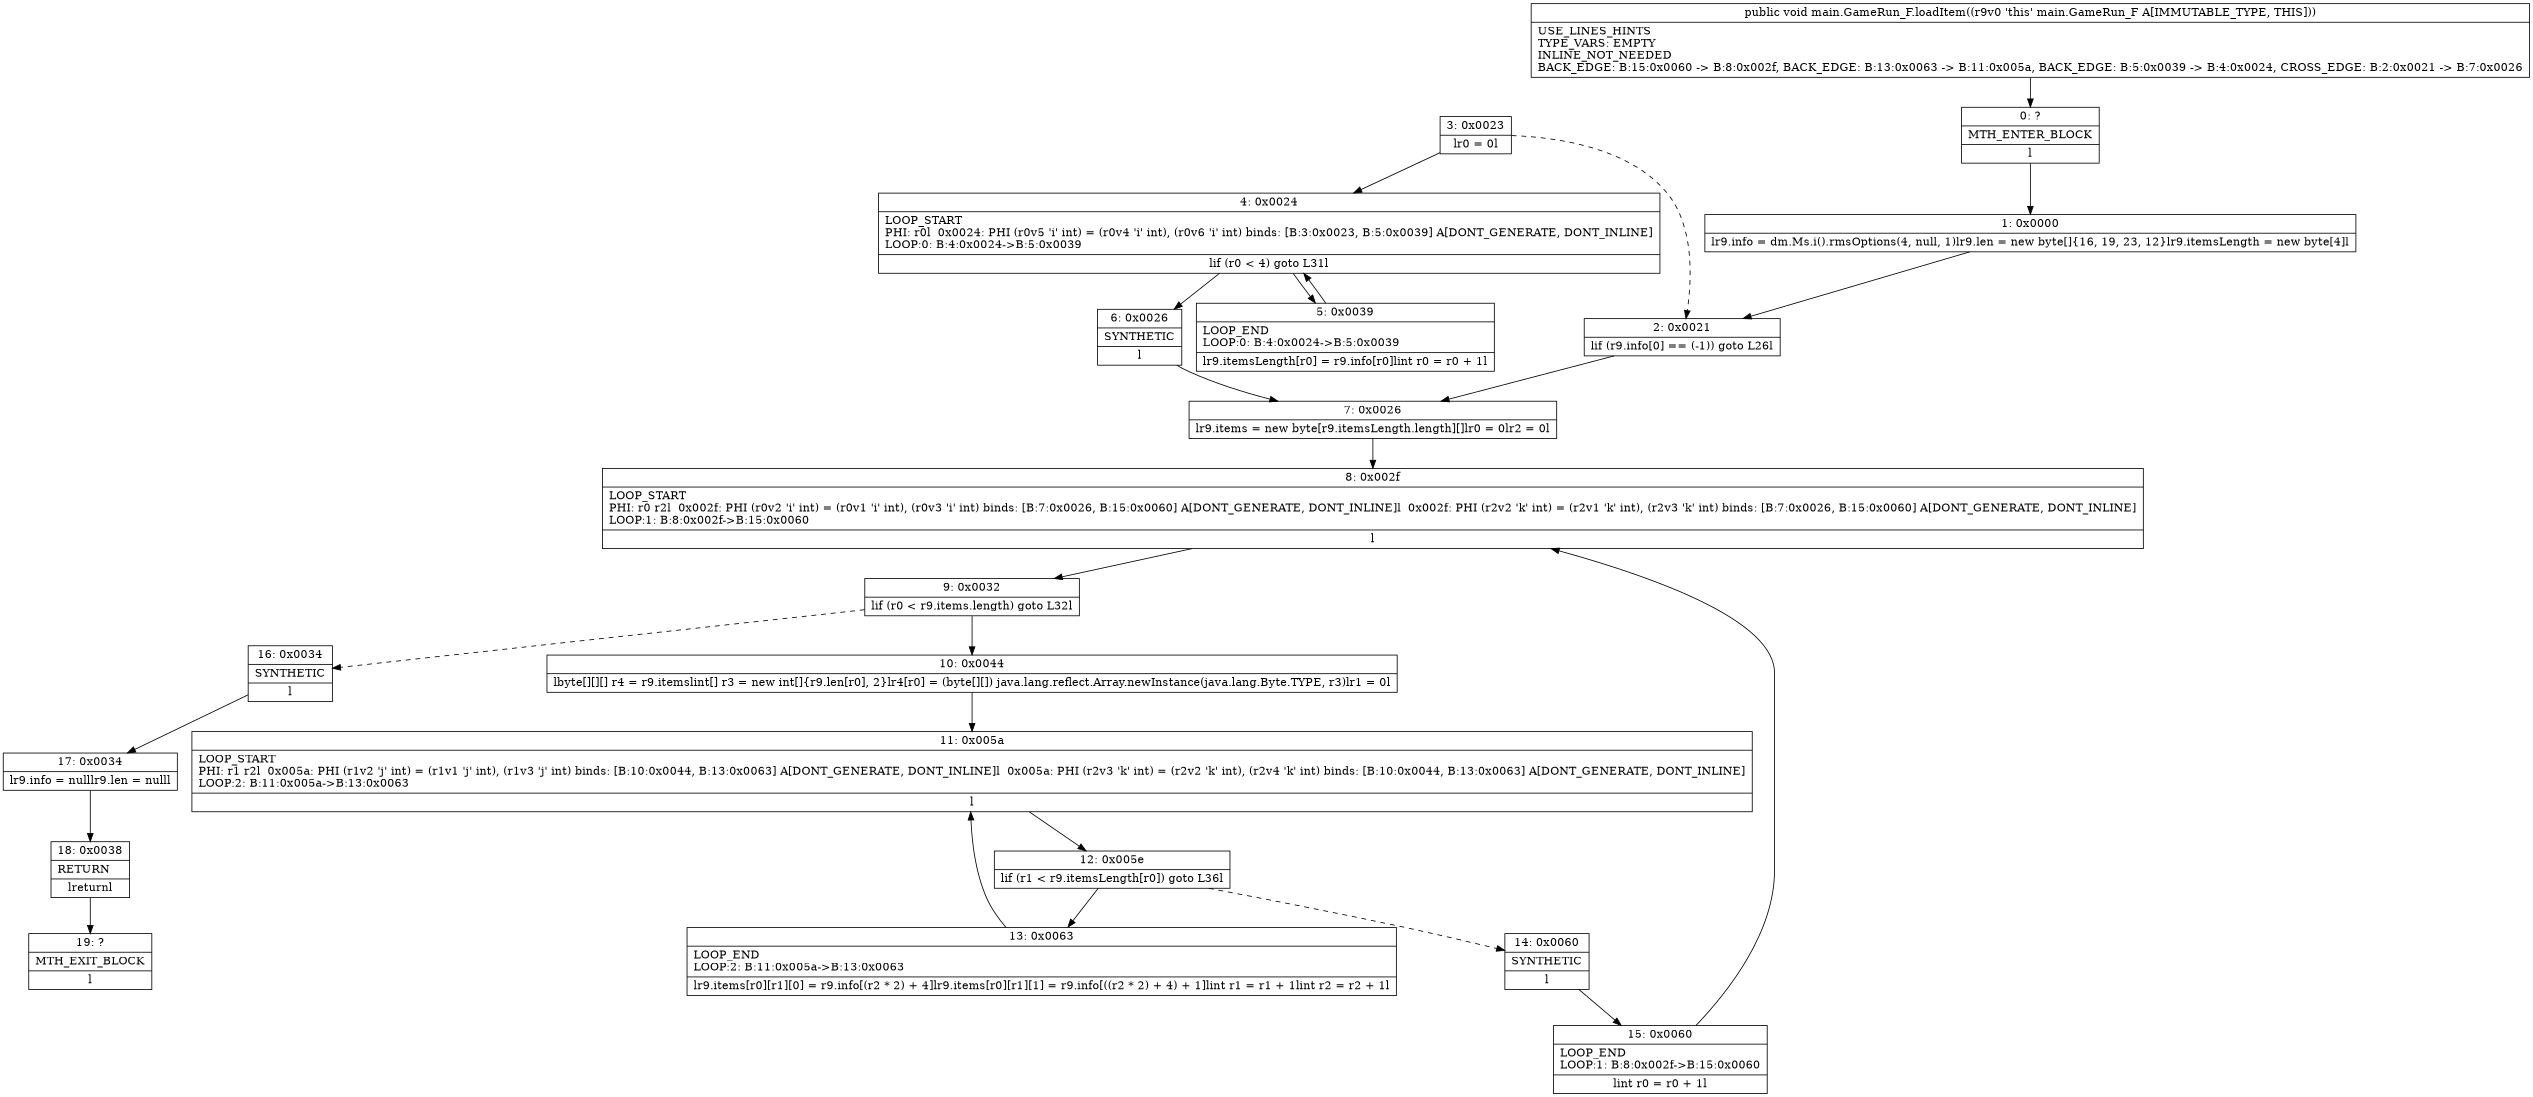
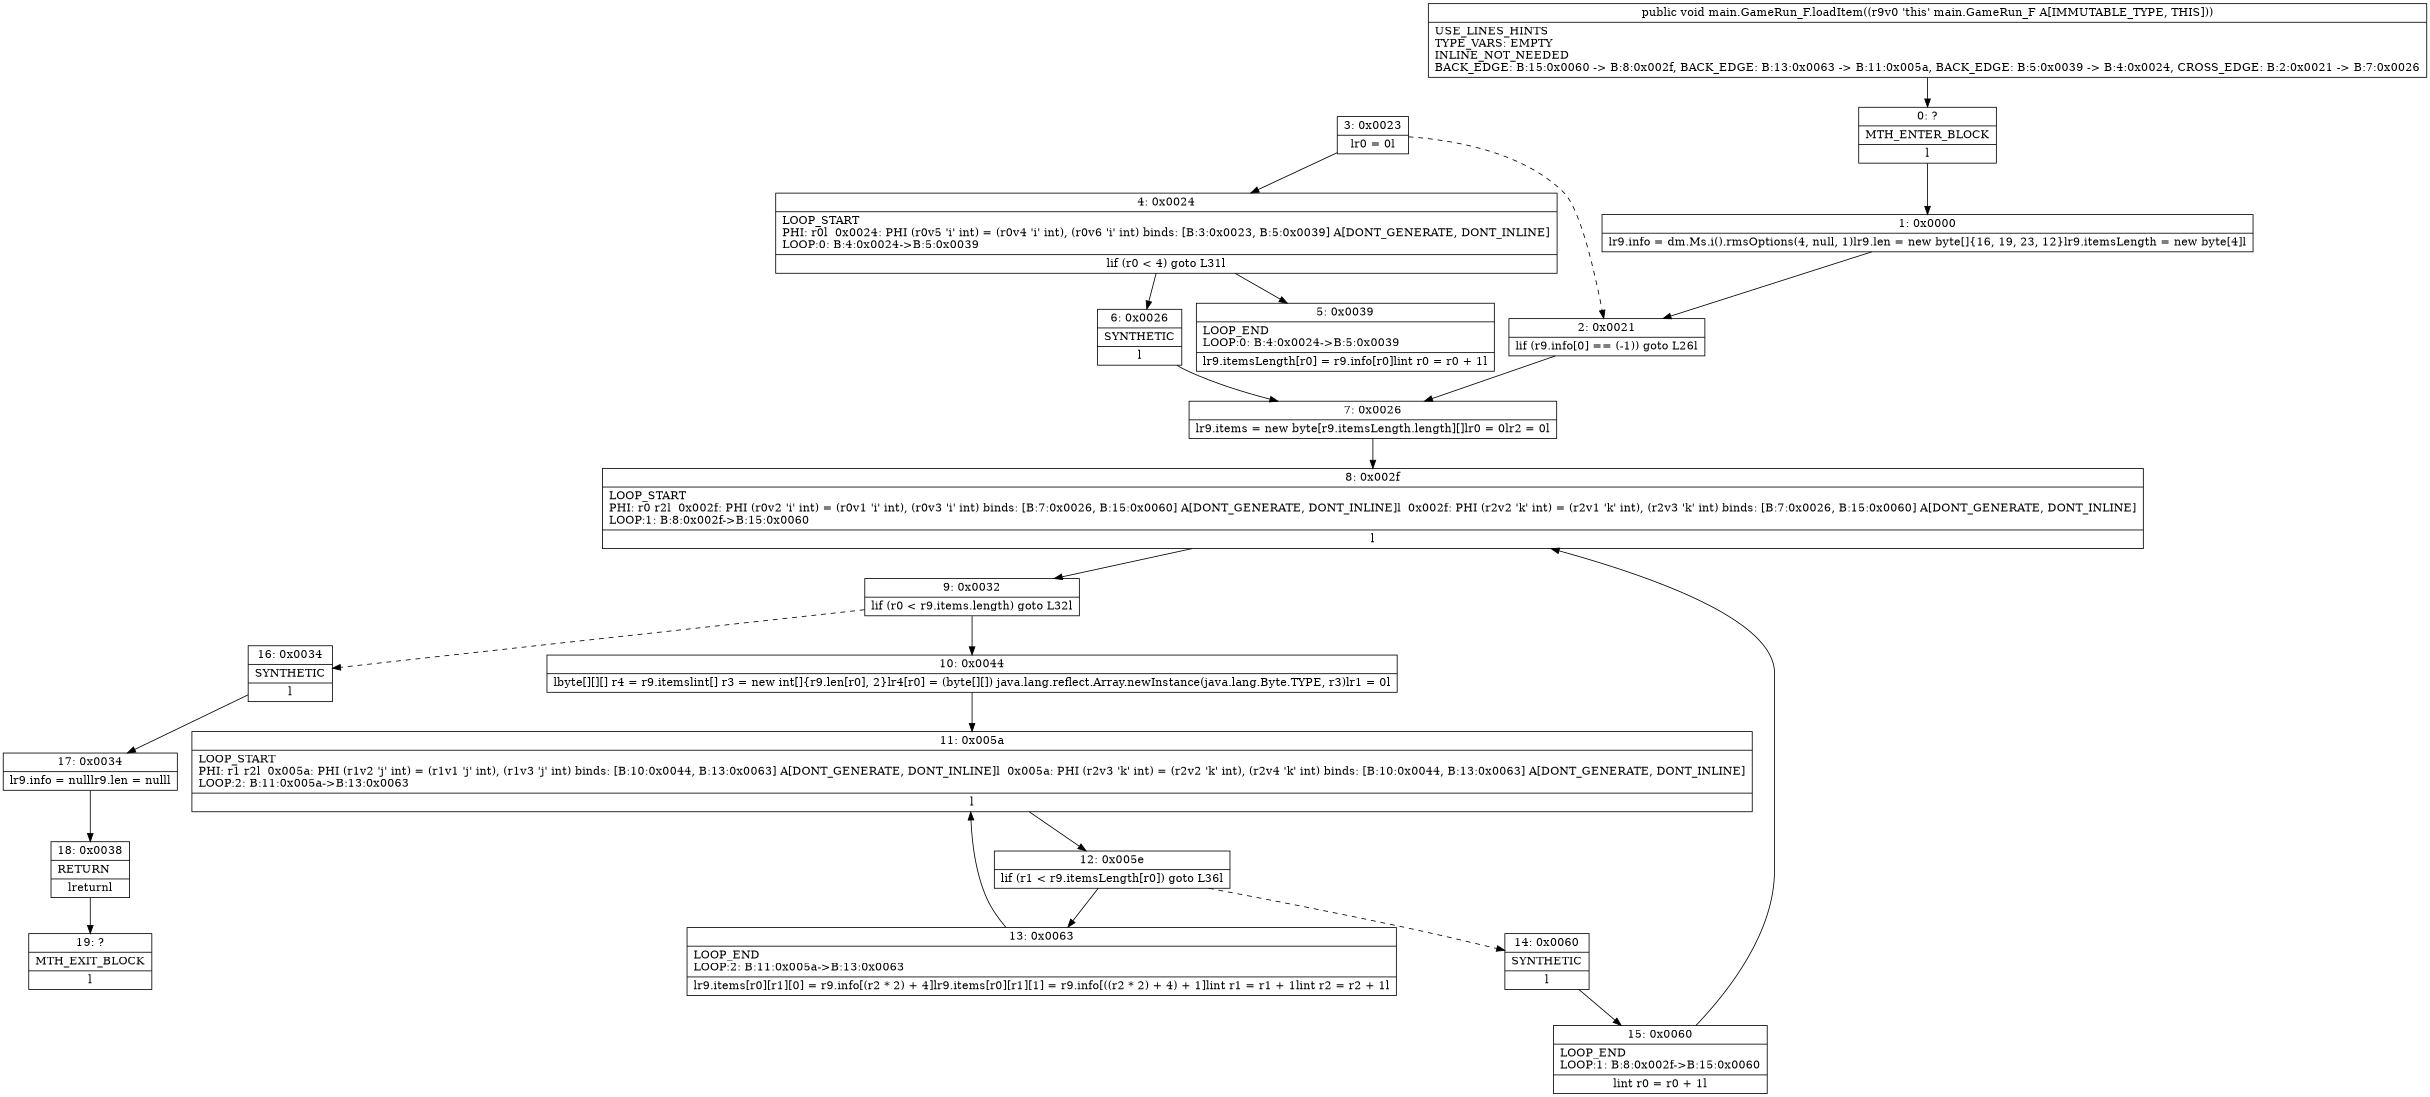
(1317, 291) -> none
